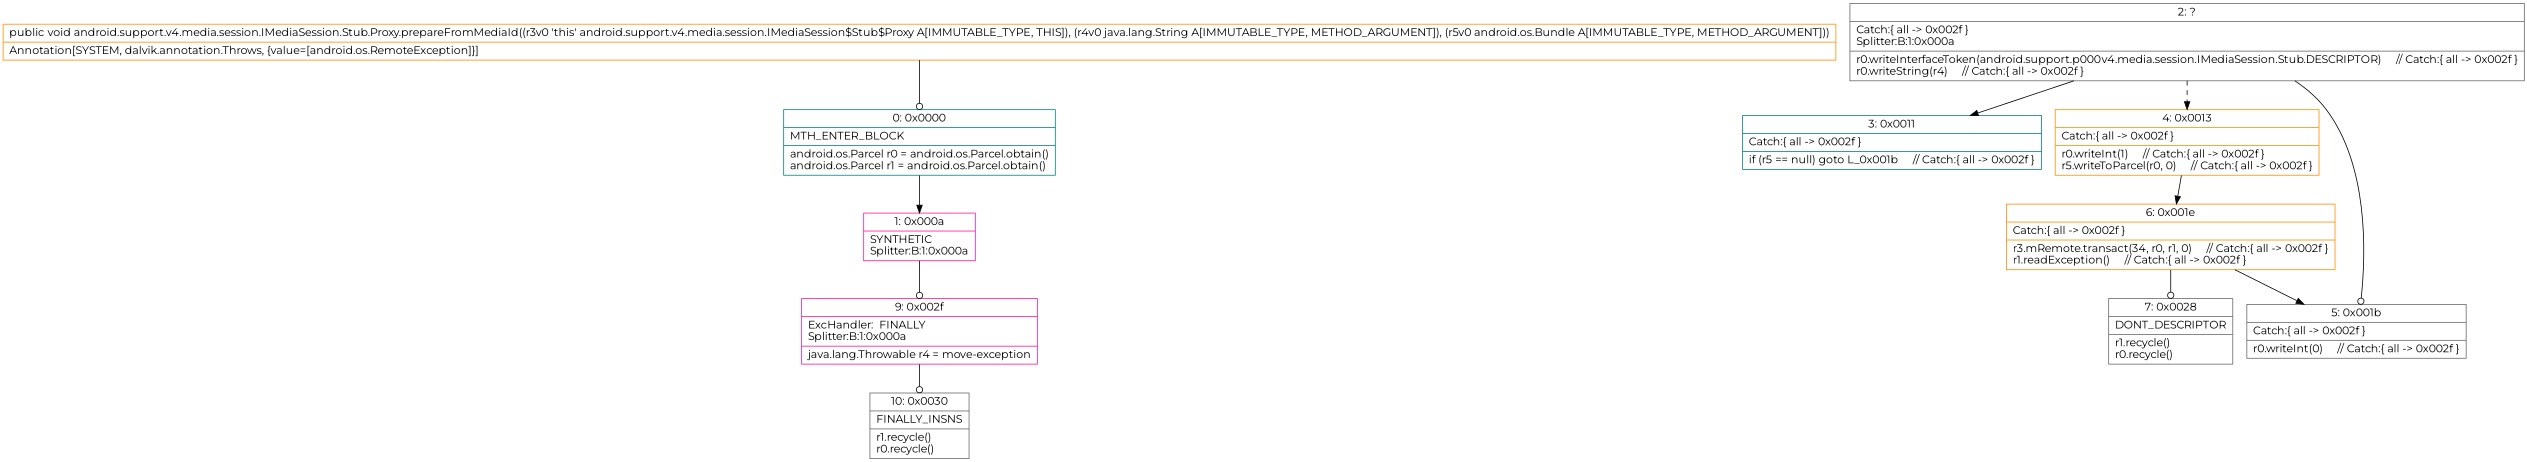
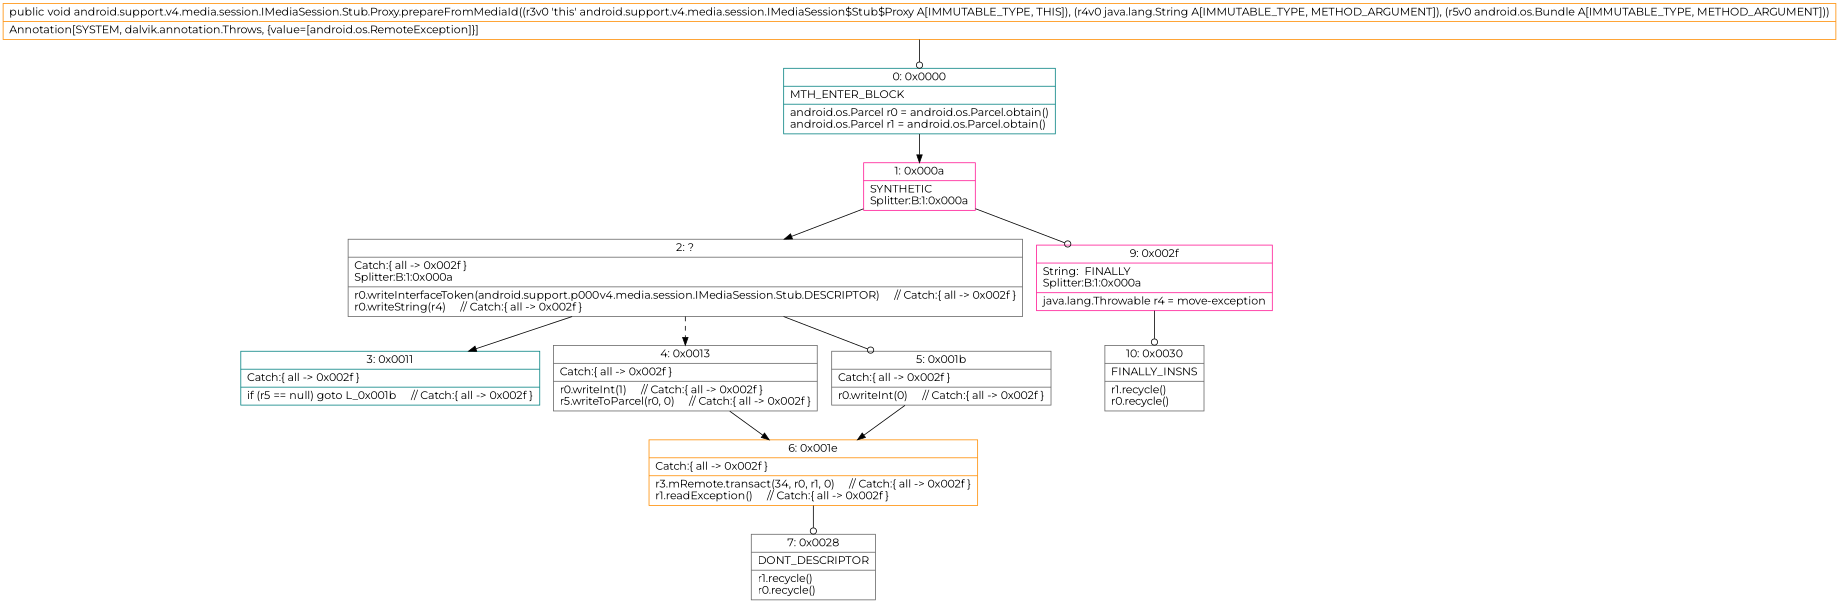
(2187, 142) -> (685, 378)
none -> (827, 223)
(2266, 285) -> (885, 420)
(867, 325) -> (1087, 272)
